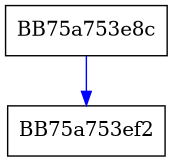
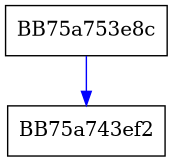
(86, 131) -> (86, 131)
